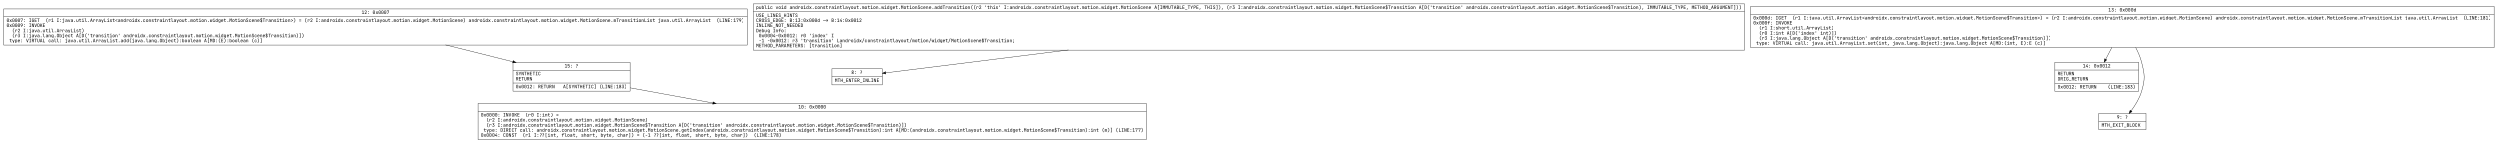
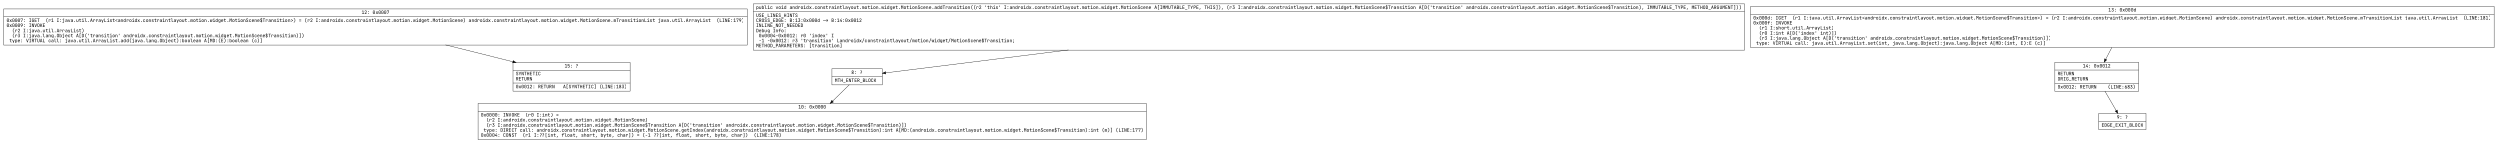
(2144, 80) -> (2111, 101)
(857, 81) -> (856, 81)
(2097, 87) -> (2097, 87)
(671, 95) -> (841, 93)
(2121, 125) -> (2122, 125)
